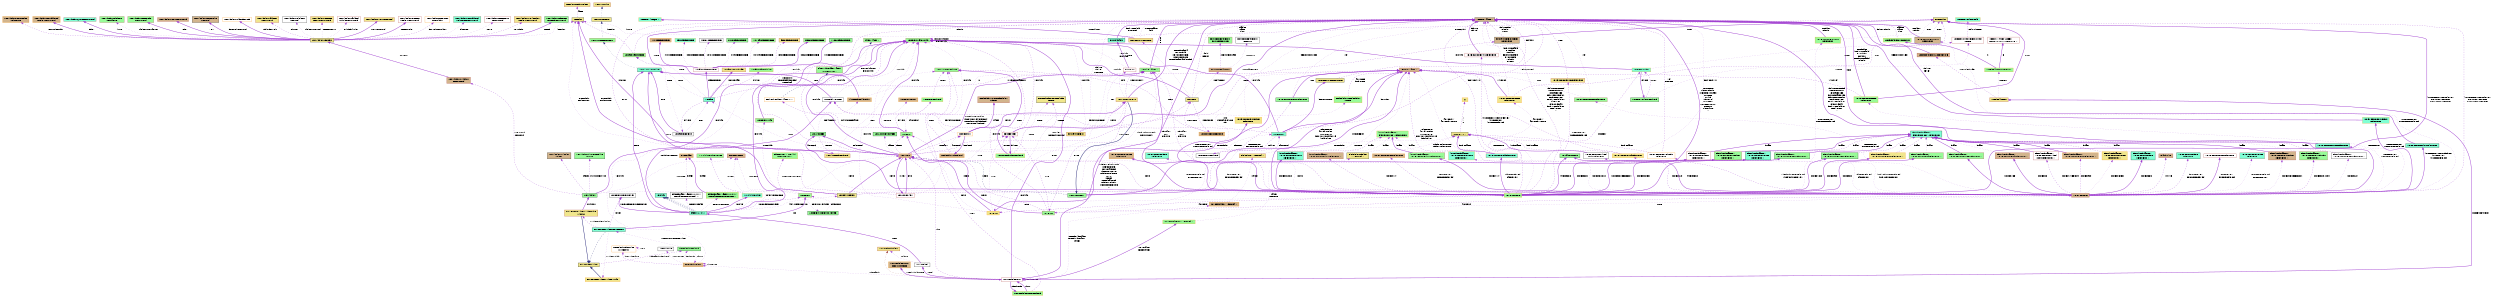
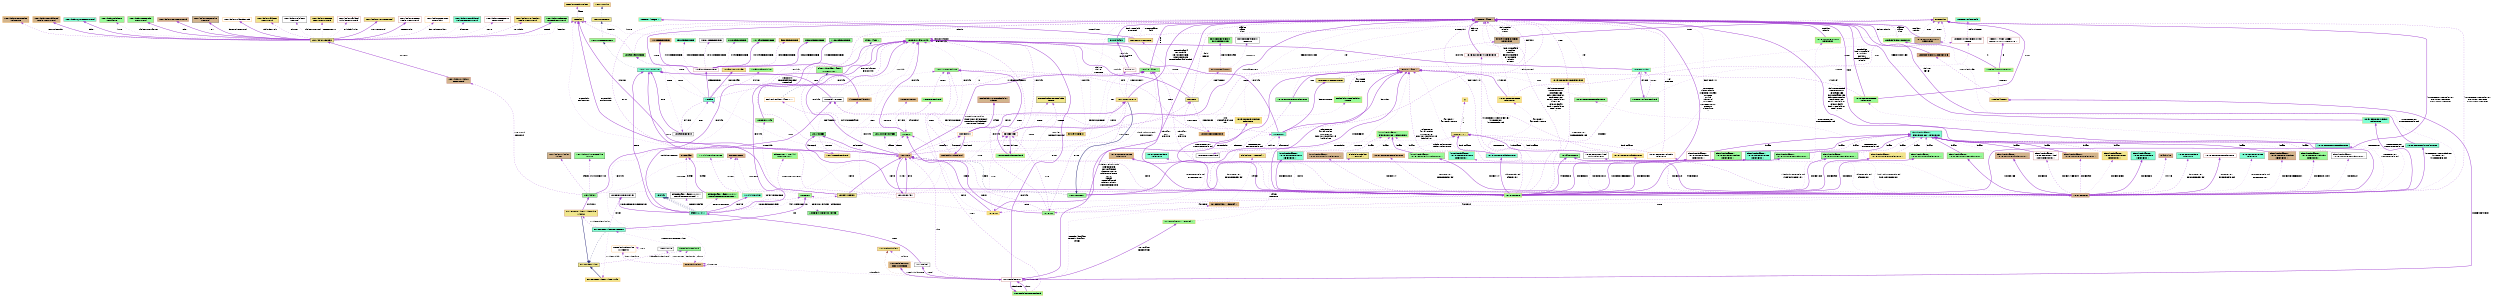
(745, 64) -> (745, 64)
